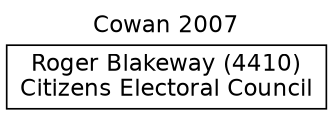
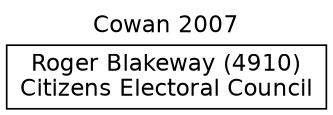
(167, 77) -> (167, 77)
